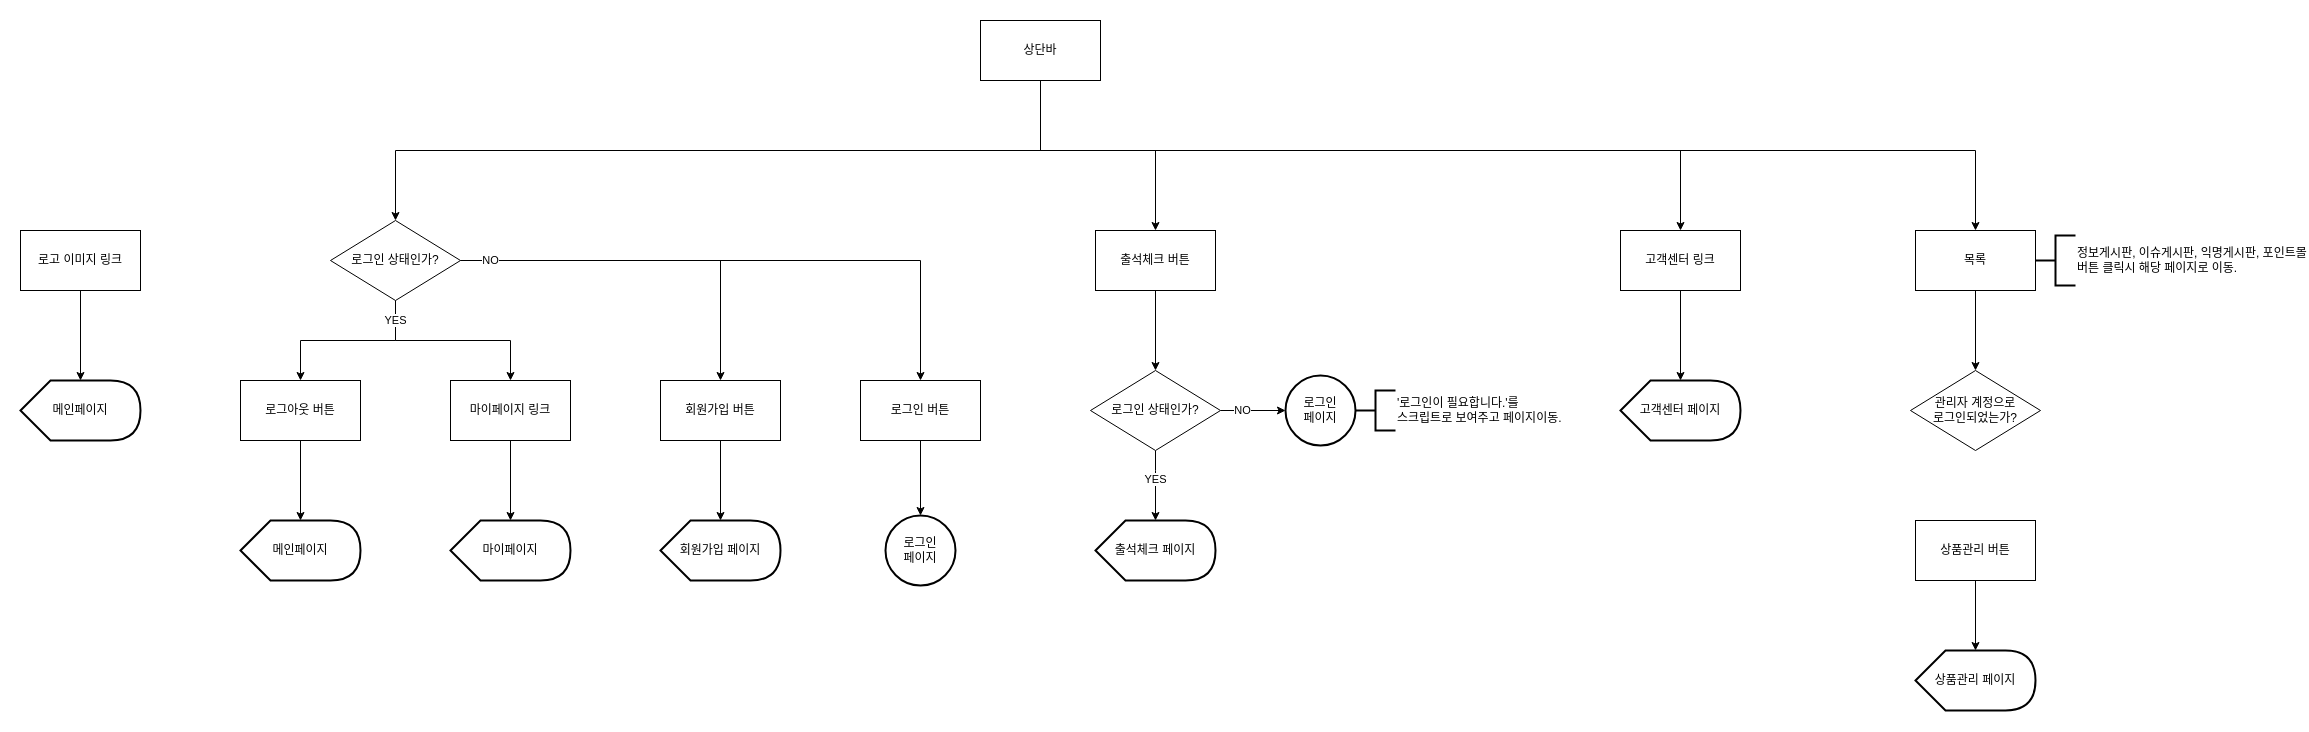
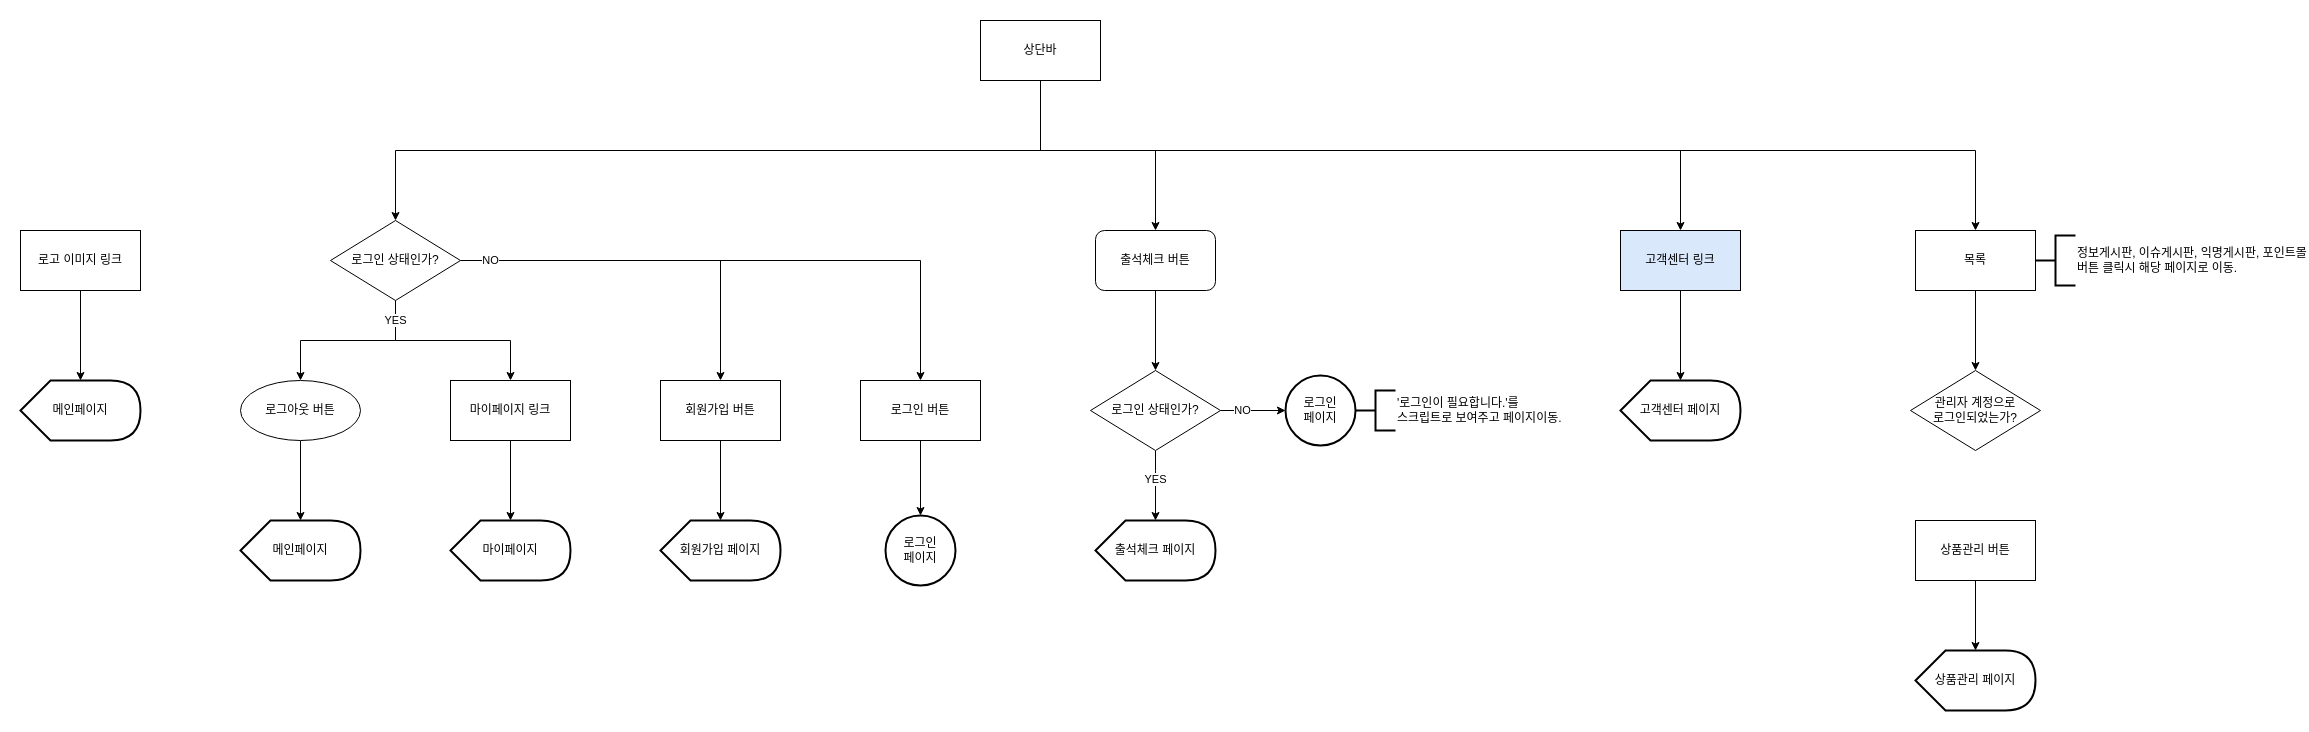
(1156, 261) -> (1156, 261)
(1681, 261) -> (1681, 261)
(301, 411) -> (301, 411)
